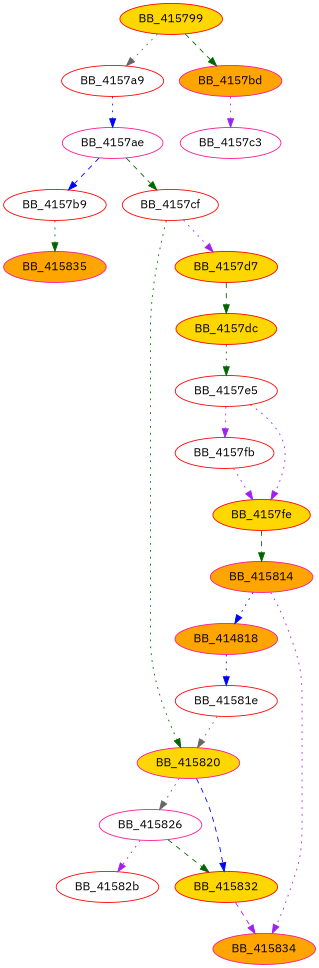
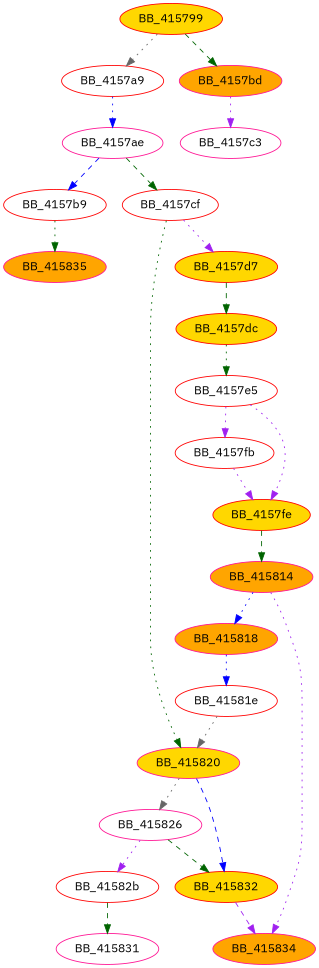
(226, 639) -> (226, 639)
none -> (107, 949)
